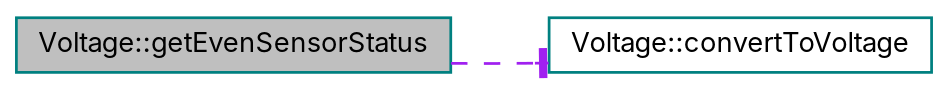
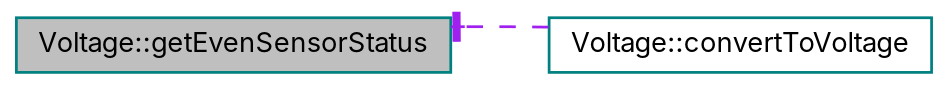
(493, 64) -> (507, 27)
